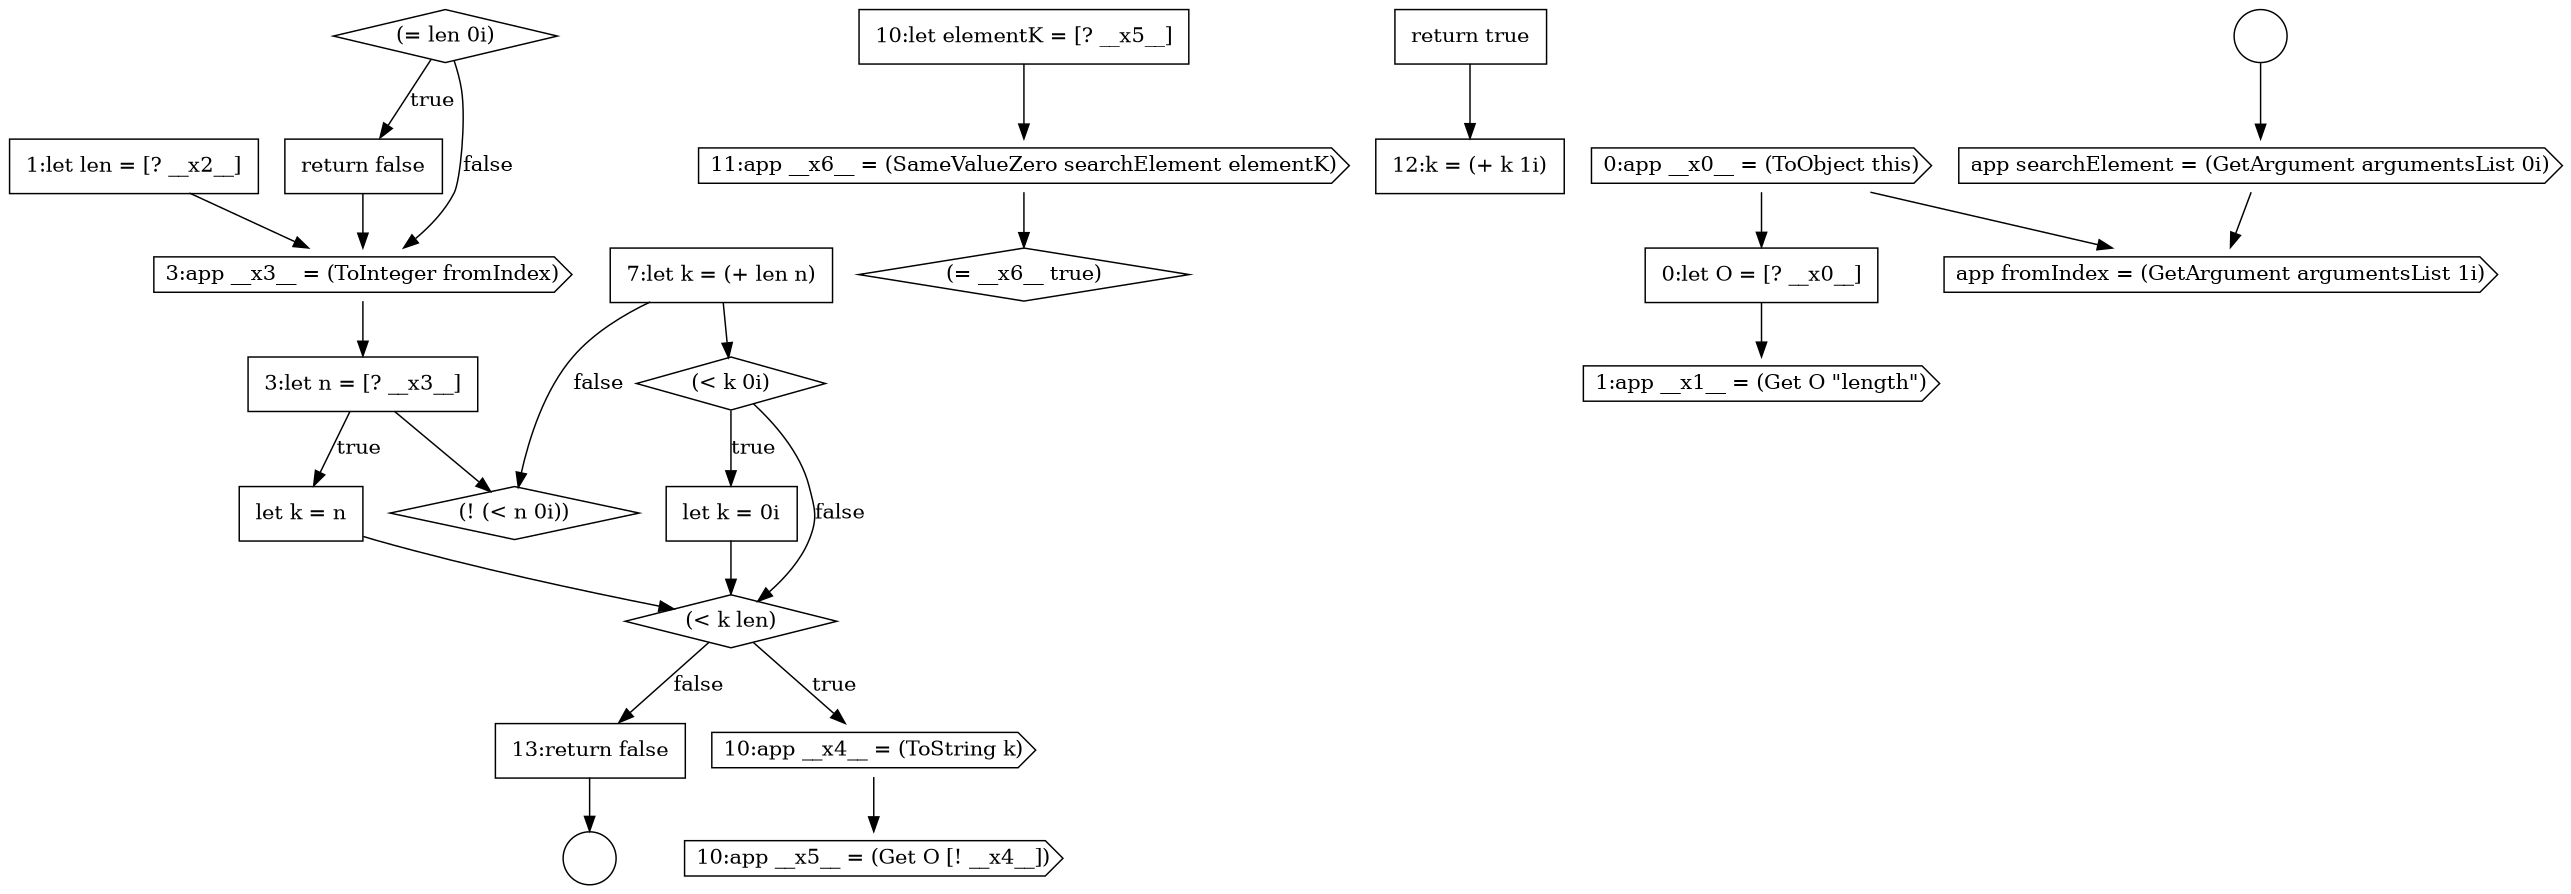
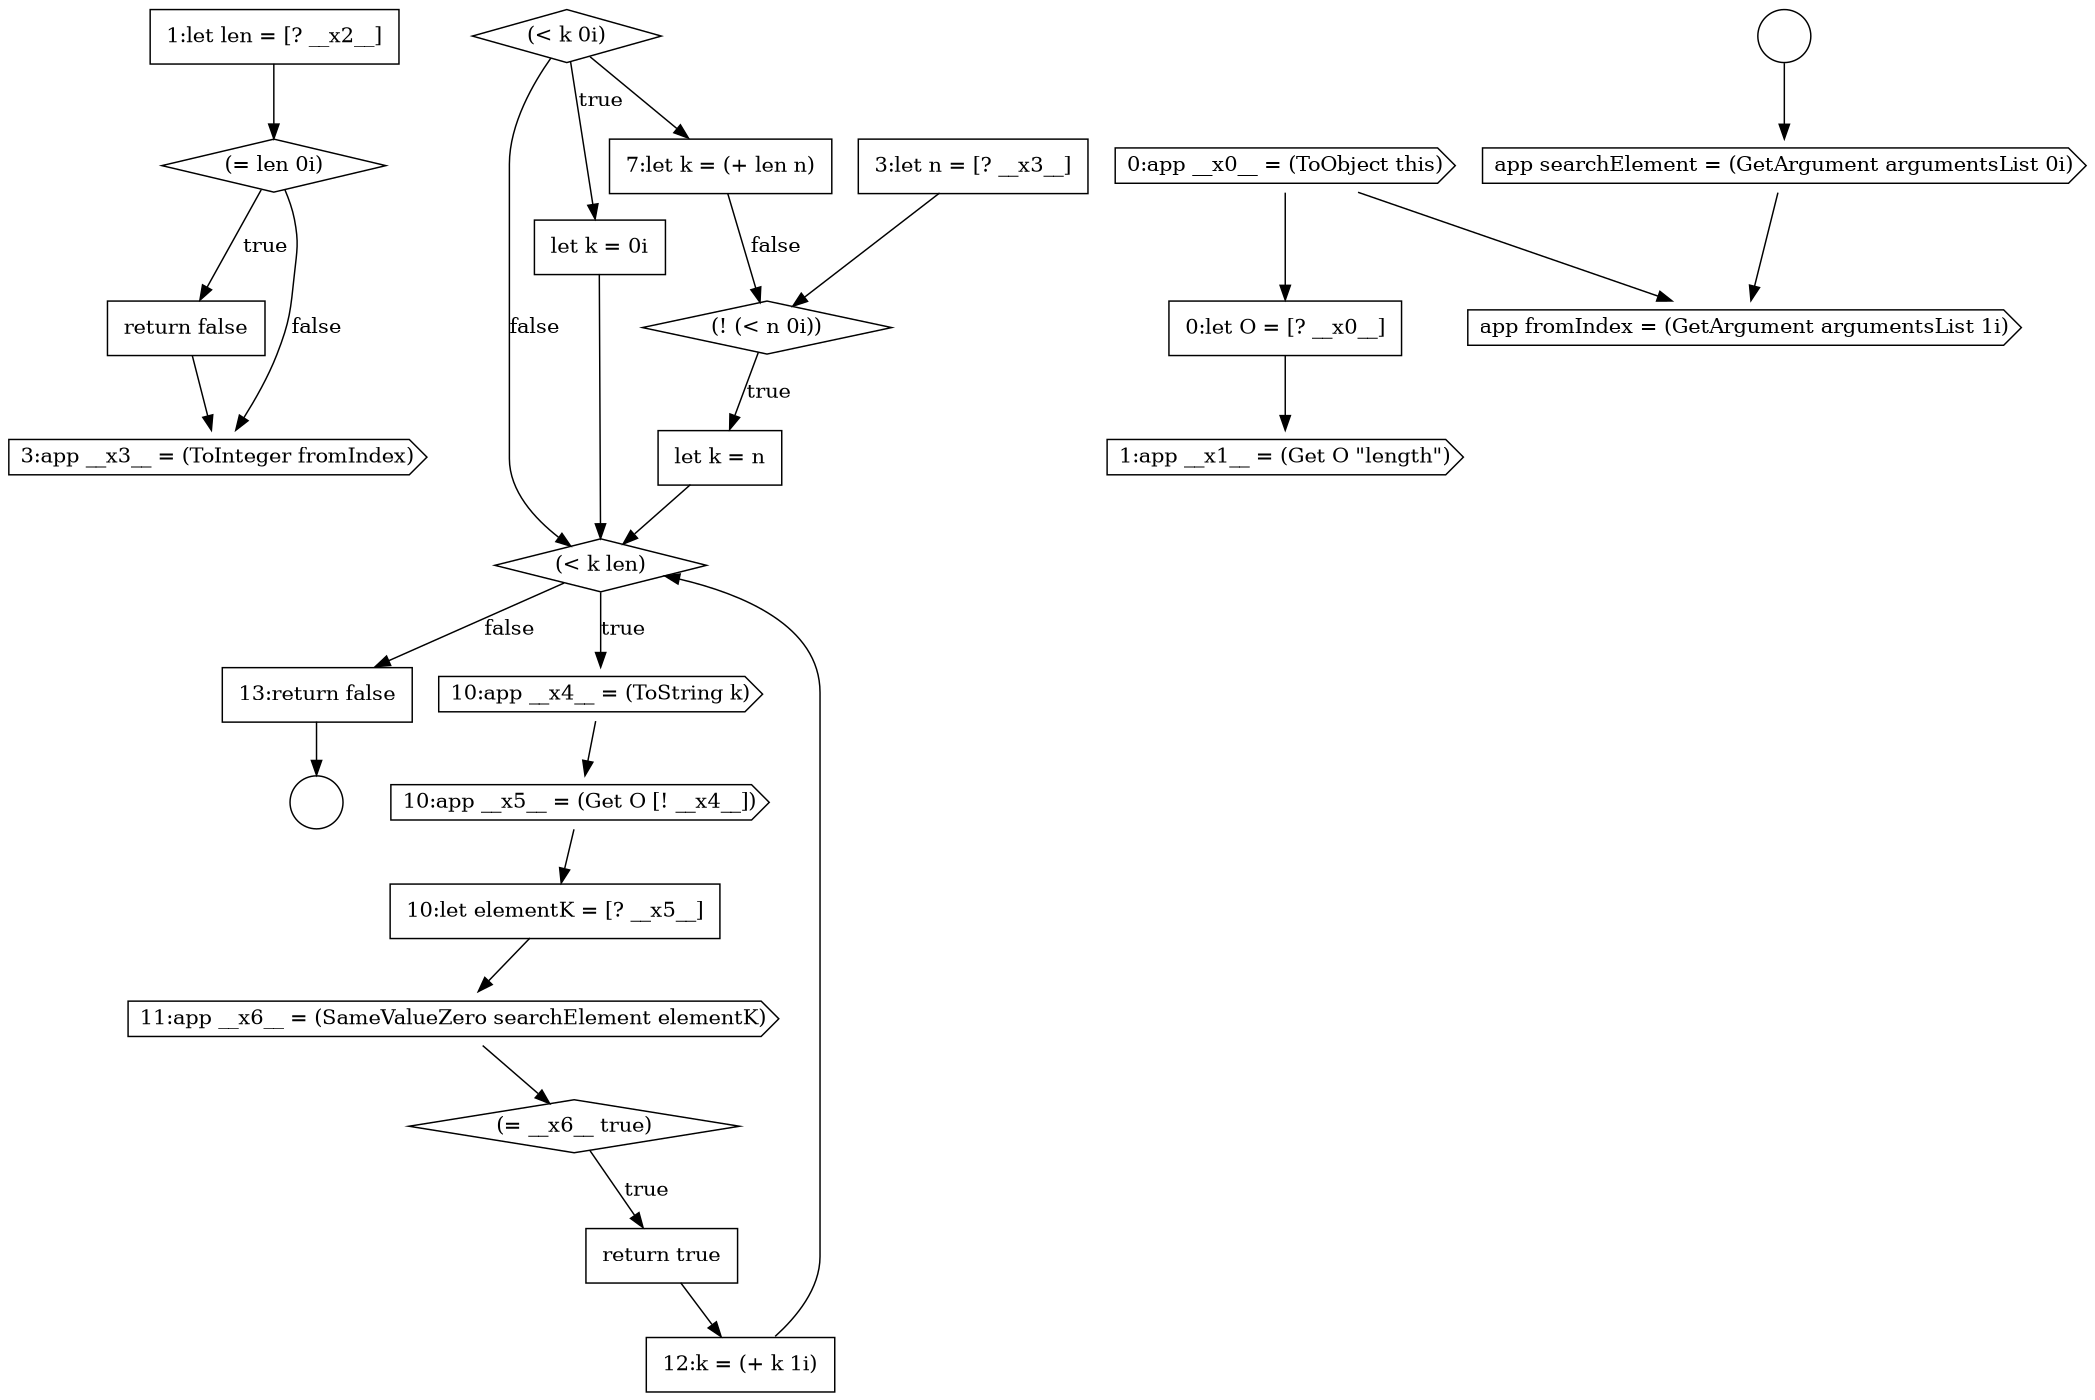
(242, 217) -> (274, 94)
(363, 321) -> none
(725, 322) -> (633, 93)
(335, 442) -> (747, 384)
none -> (569, 849)
none -> (820, 924)
none -> (612, 1183)
